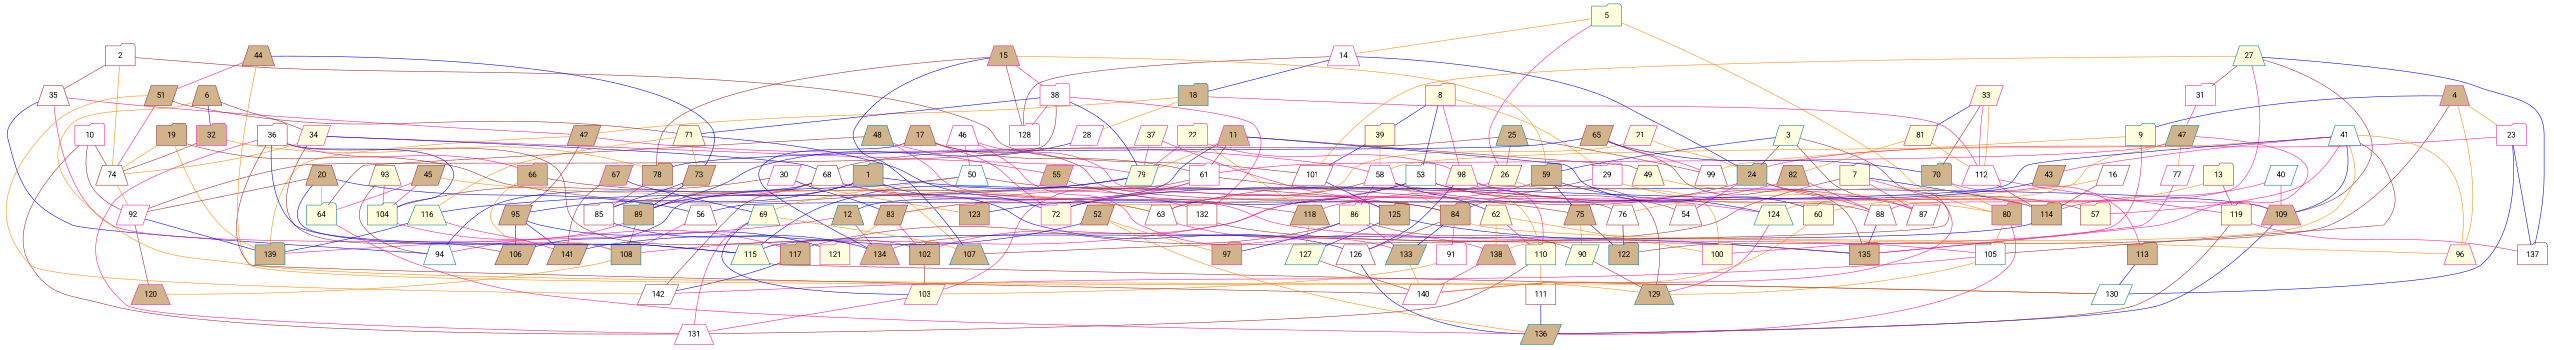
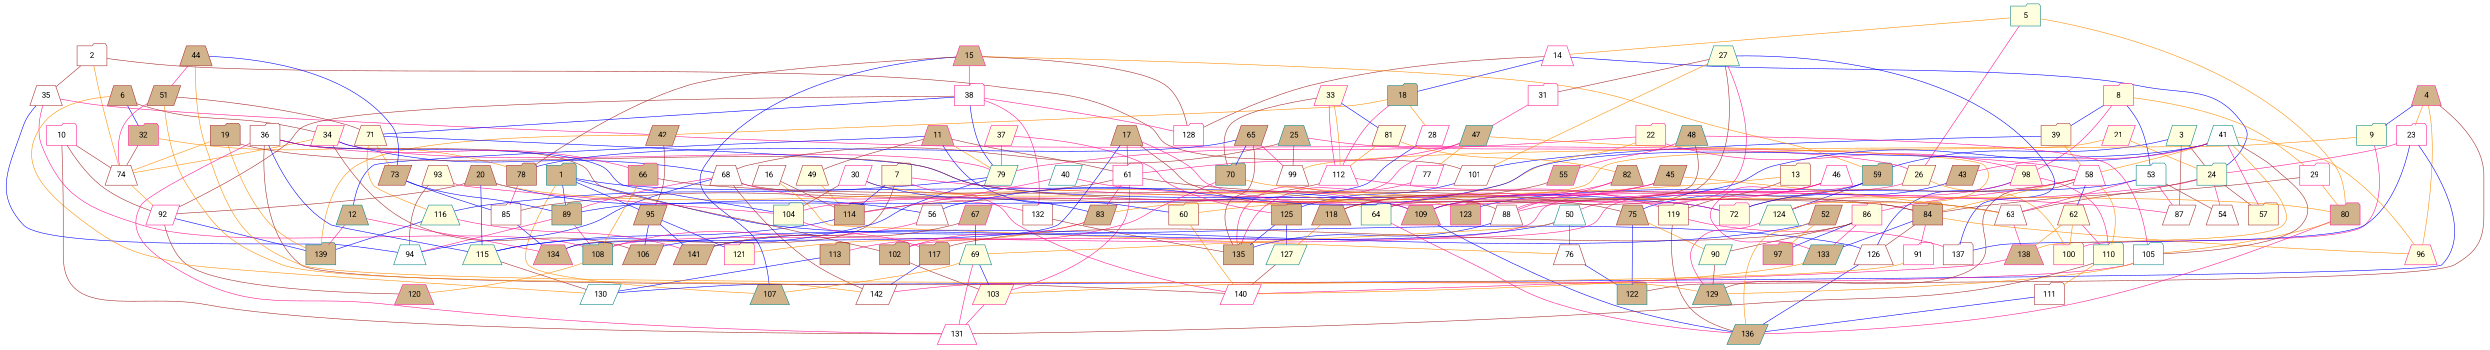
(1752, 175) -> (2212, 175)
(1299, 244) -> none
